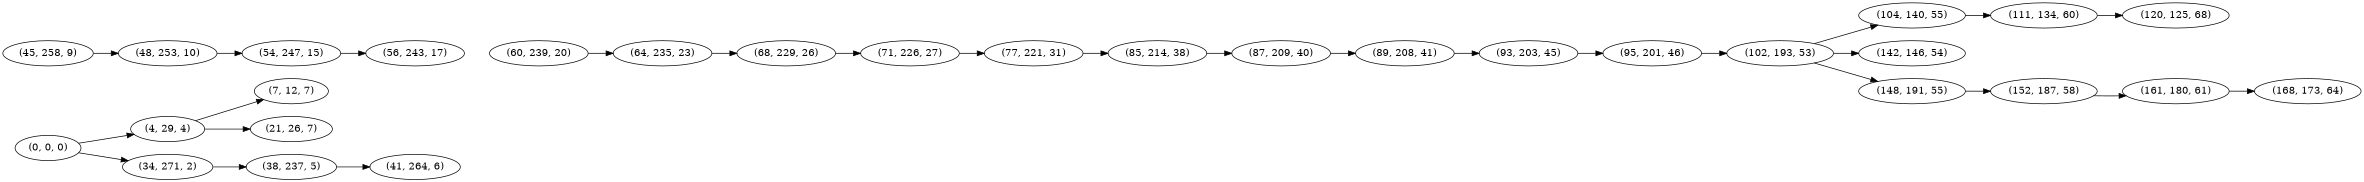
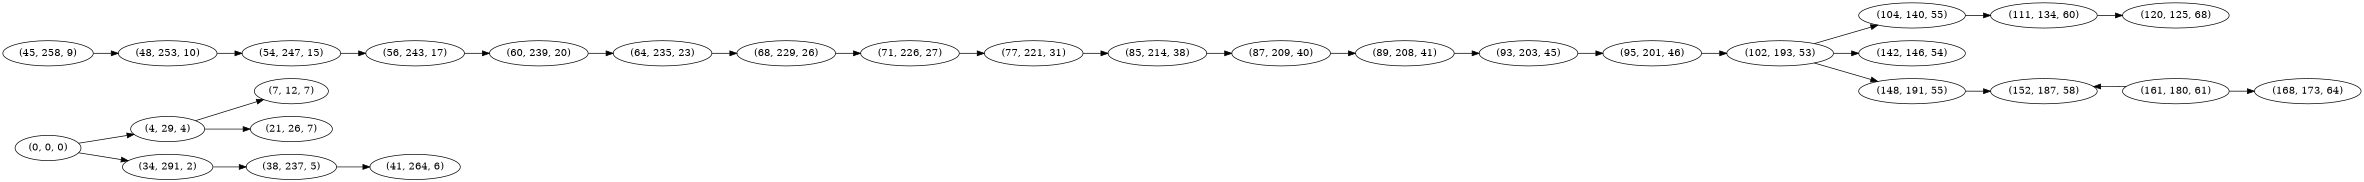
none -> (473, 53)
(2106, 96) -> (2113, 86)
(168, 167) -> (168, 167)
